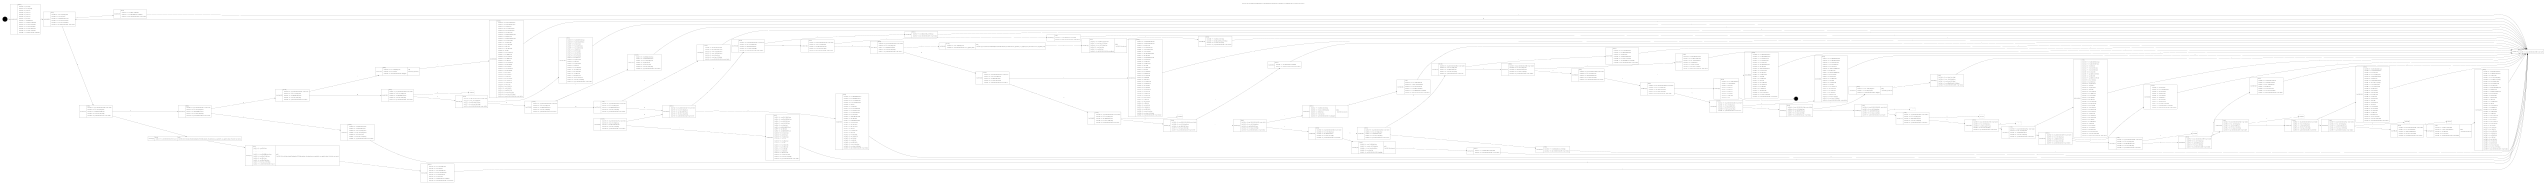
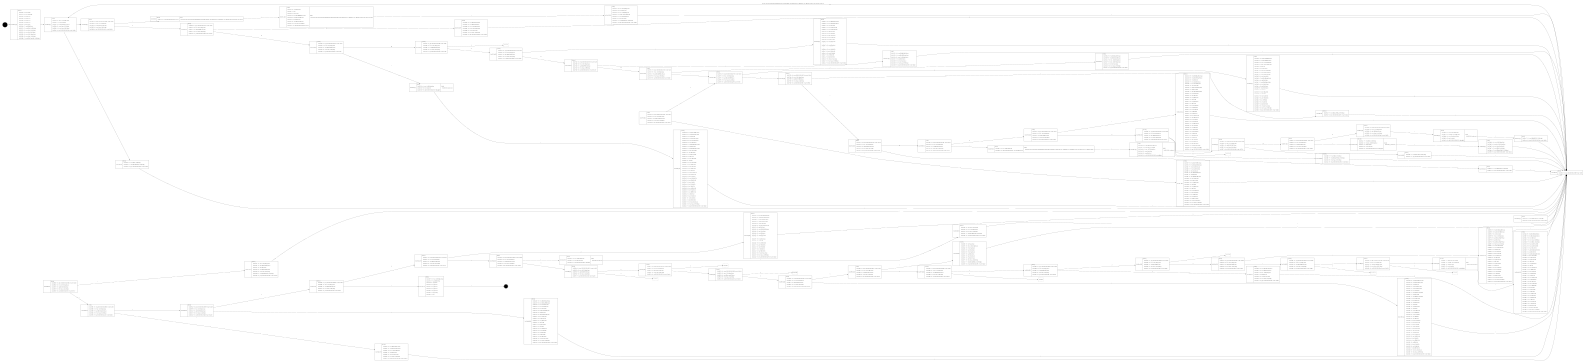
(1374, 133) -> none
